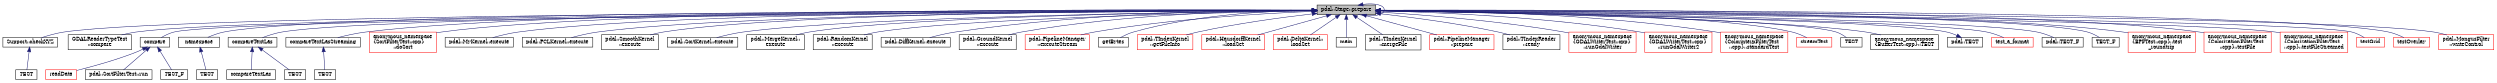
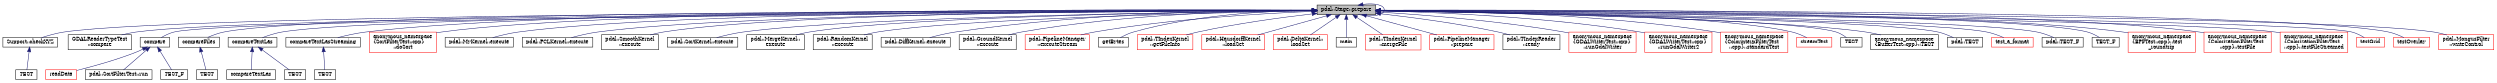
(1667, 17) -> (1668, 17)
(199, 42) -> (199, 42)
(1393, 42) -> (1393, 42)
